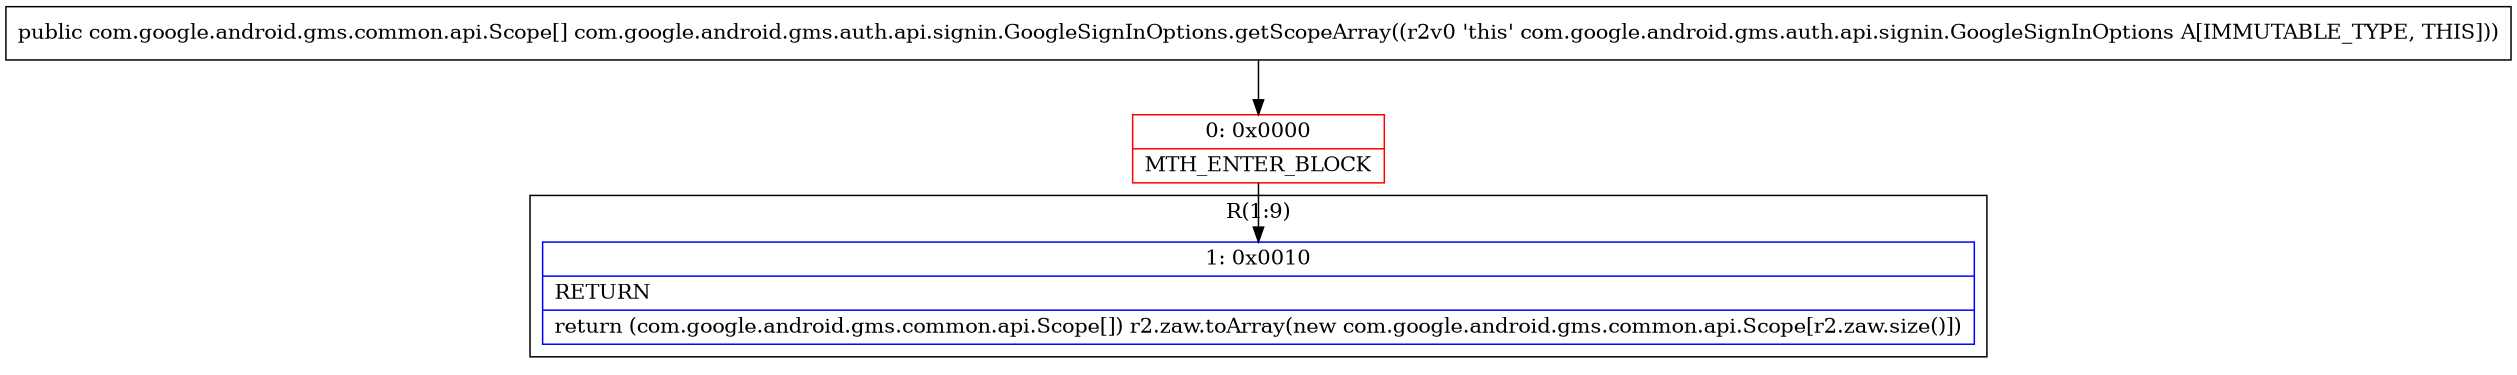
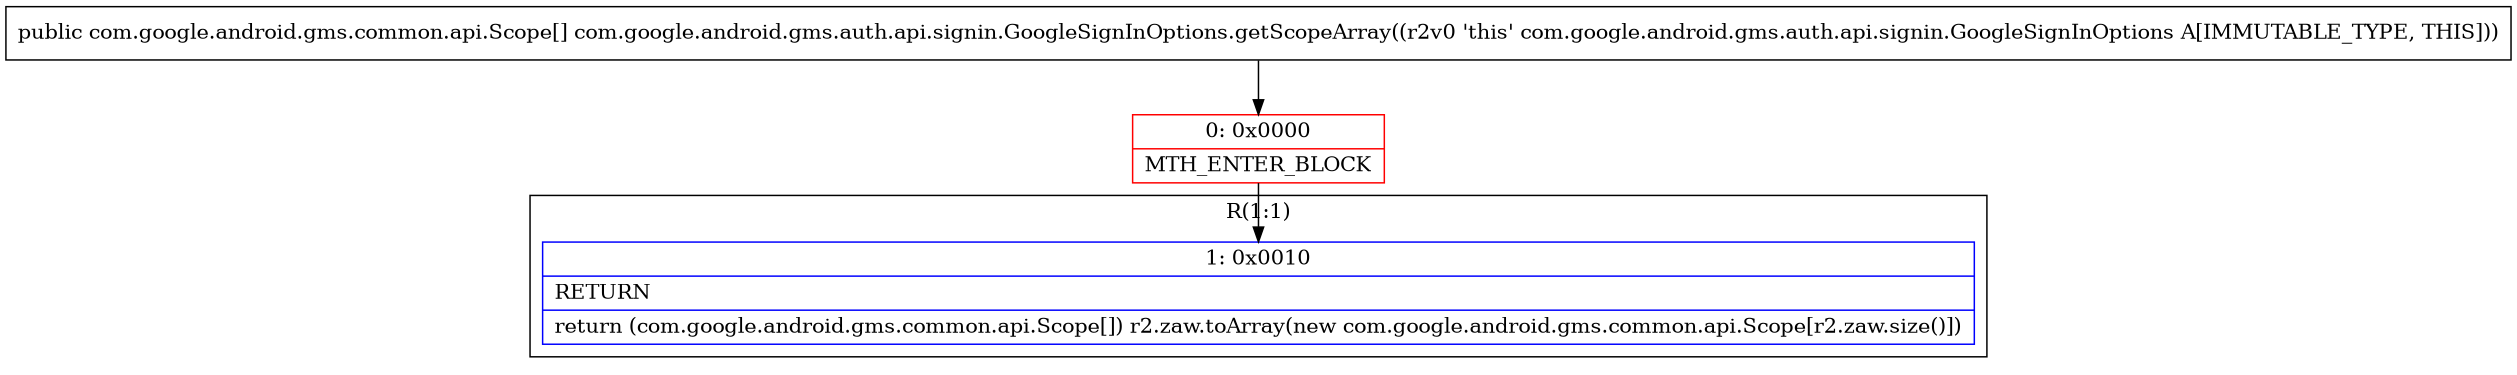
(1258, 212) -> (1258, 212)
